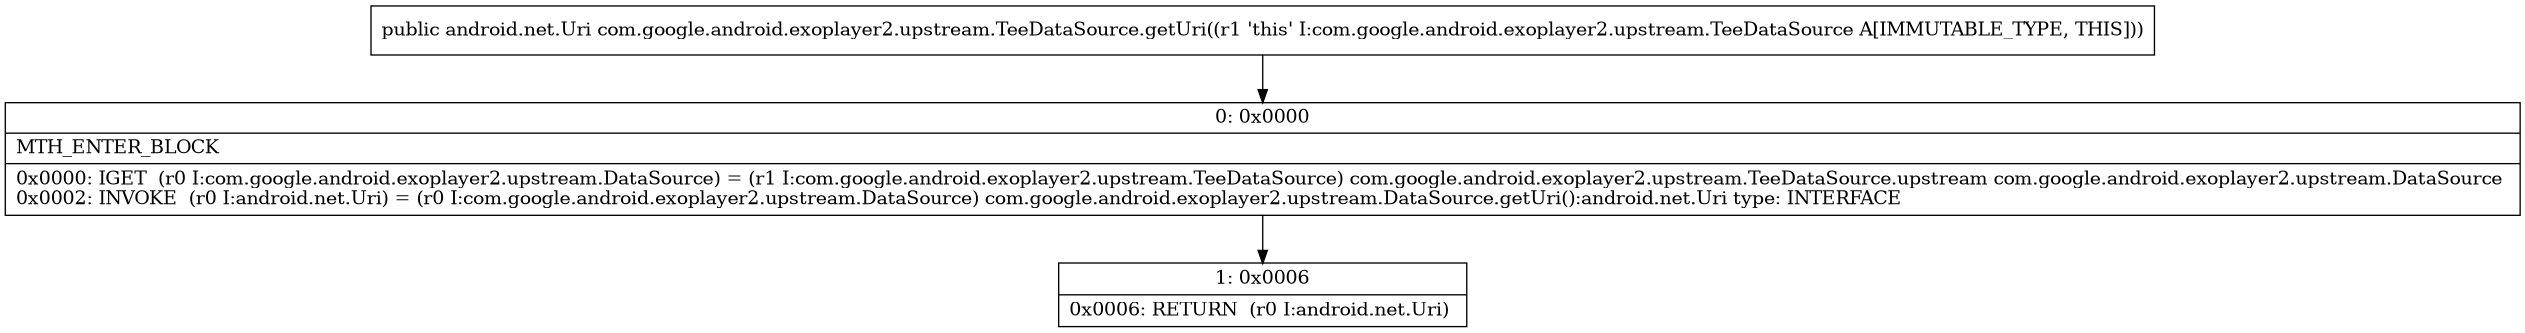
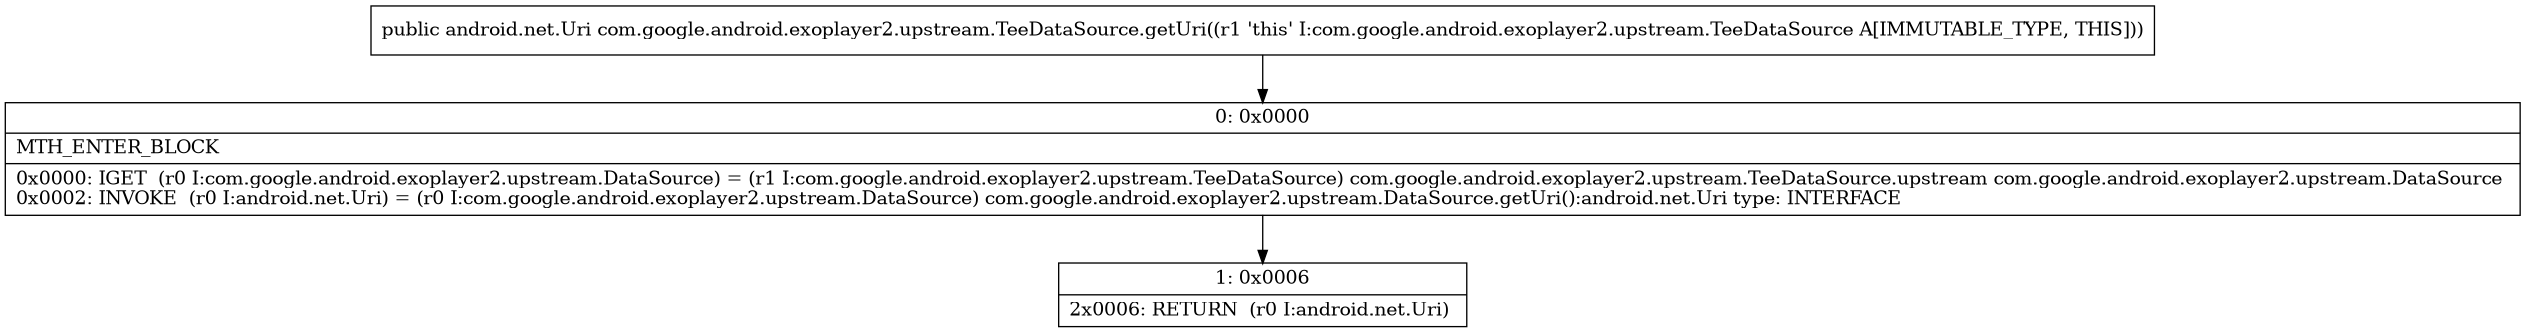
(1263, 310) -> (1263, 310)
